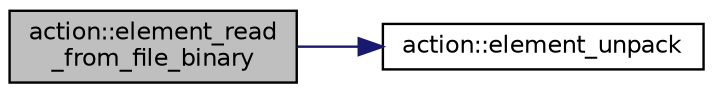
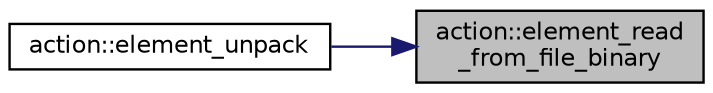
(328, 47) -> (362, 47)
